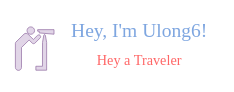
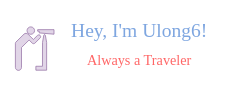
(140, 60) -> (140, 60)
